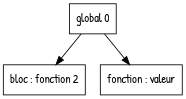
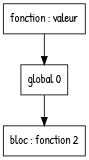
(114, 46) -> (44, 45)
